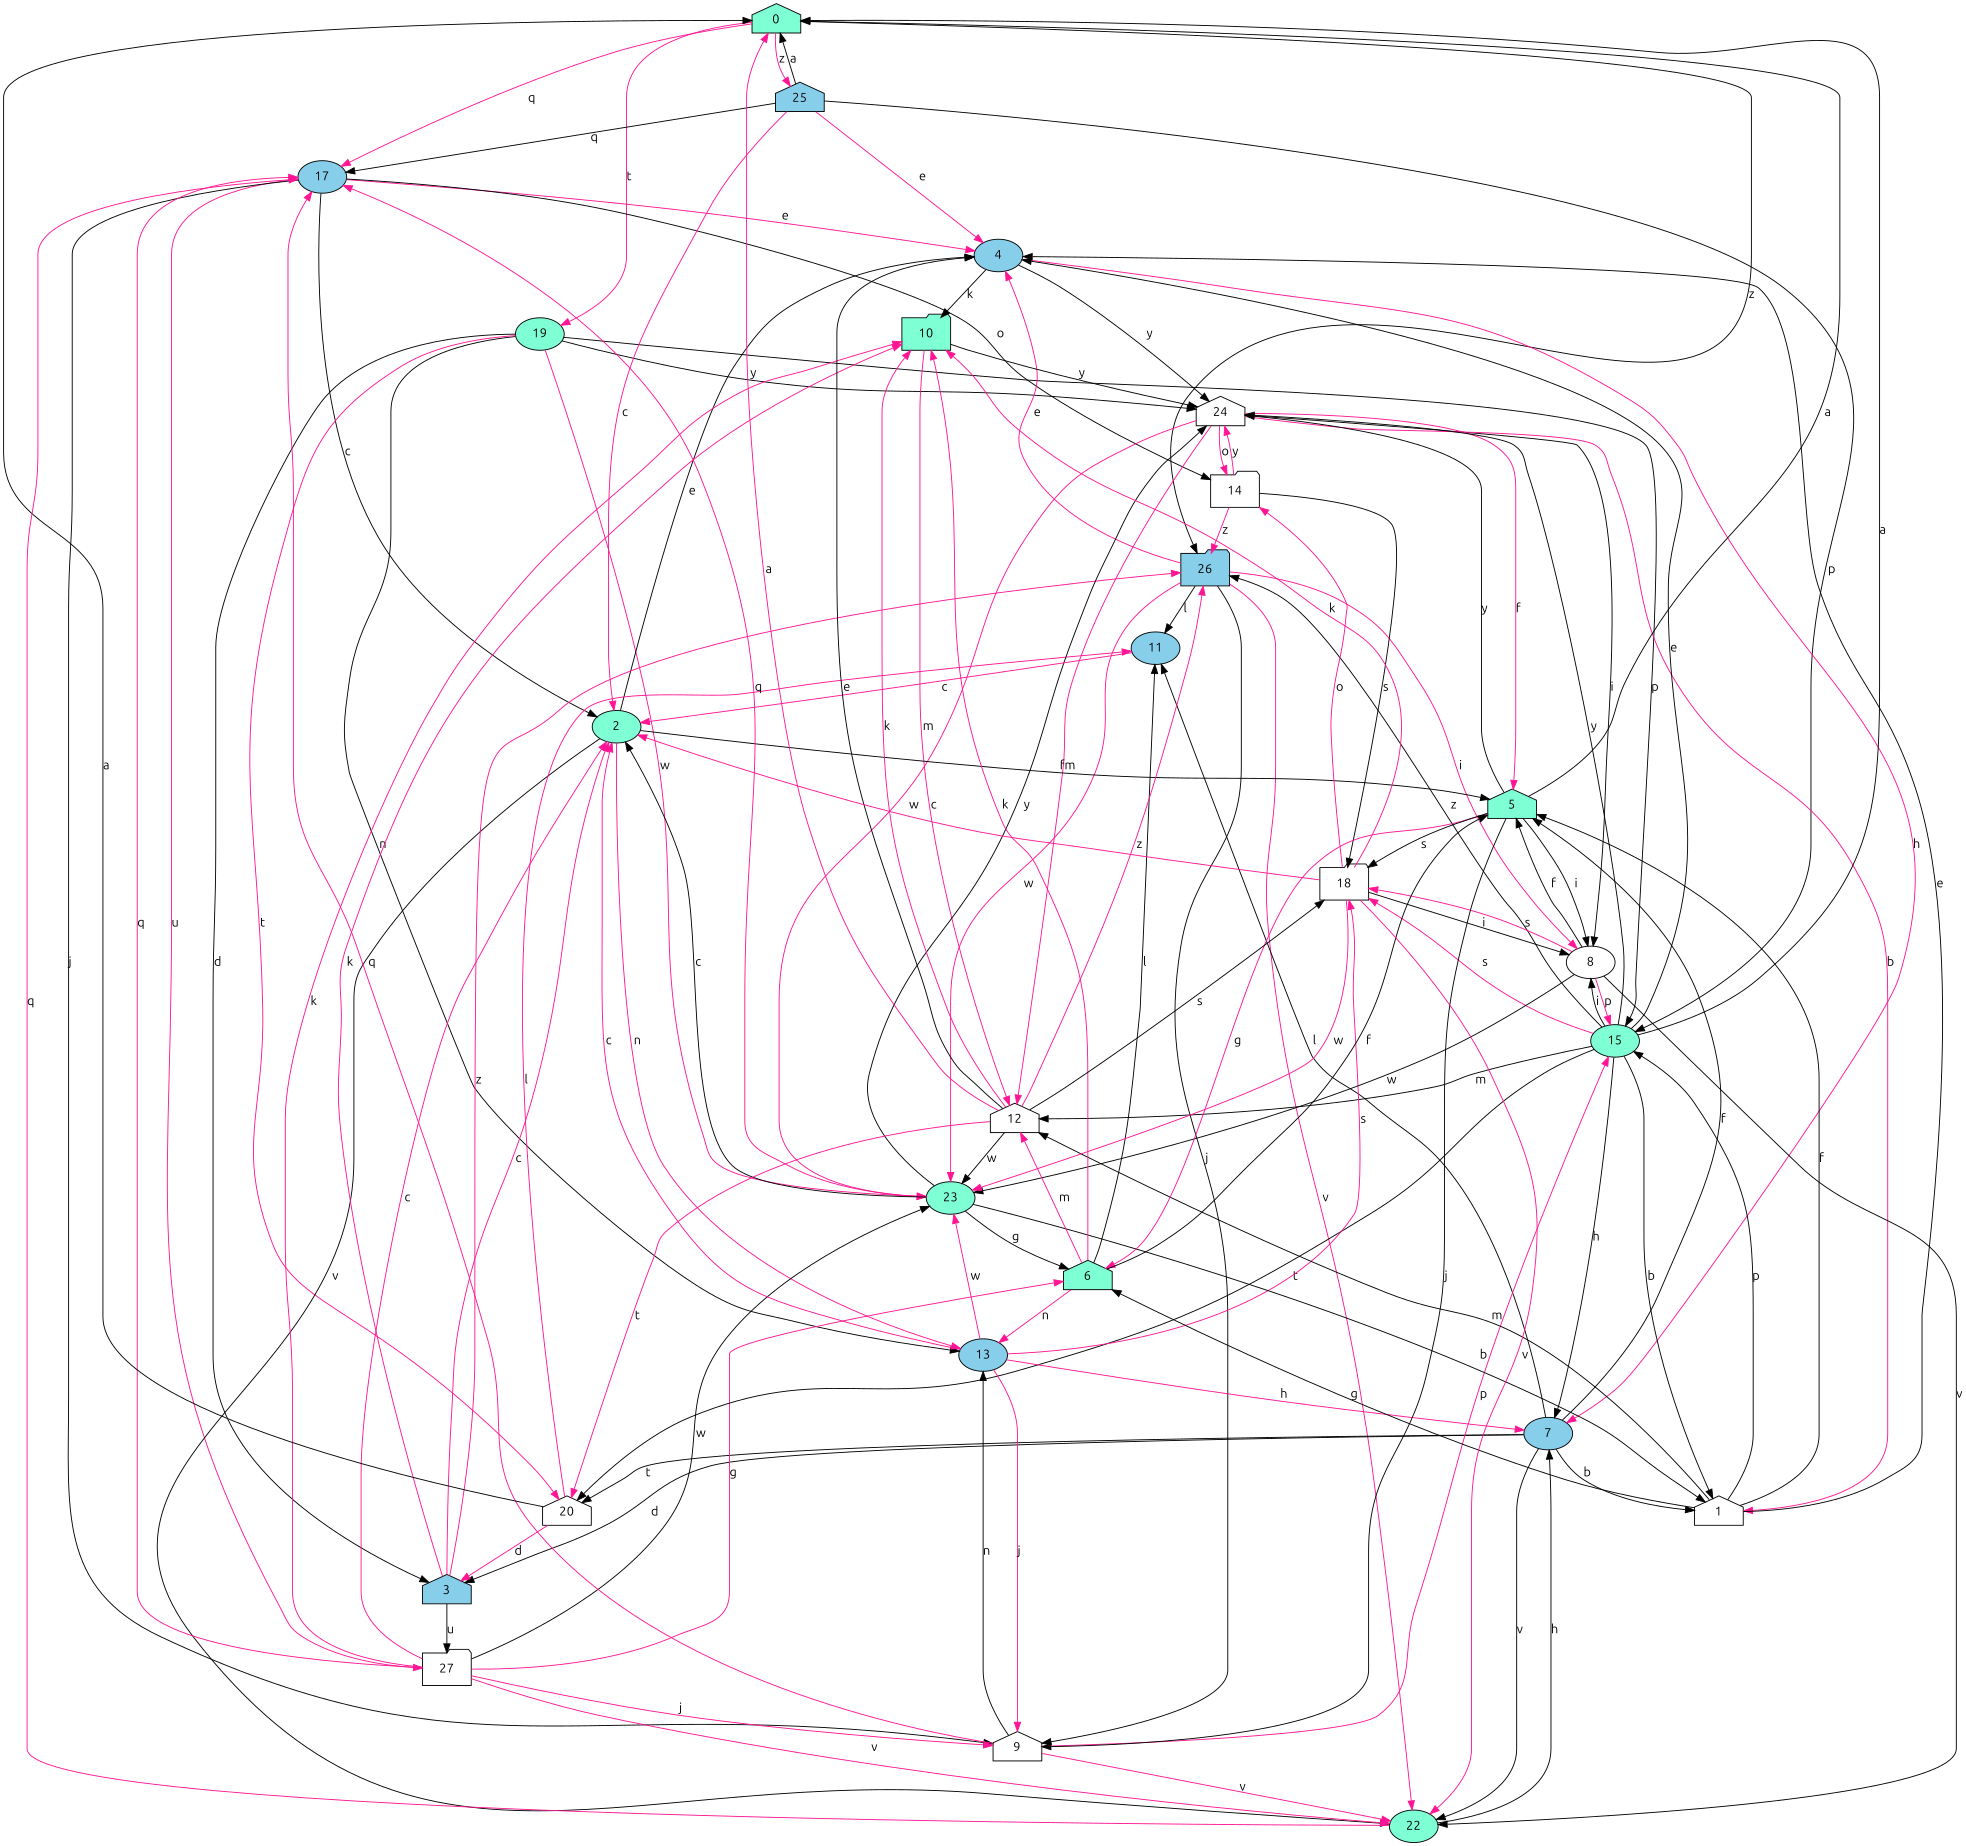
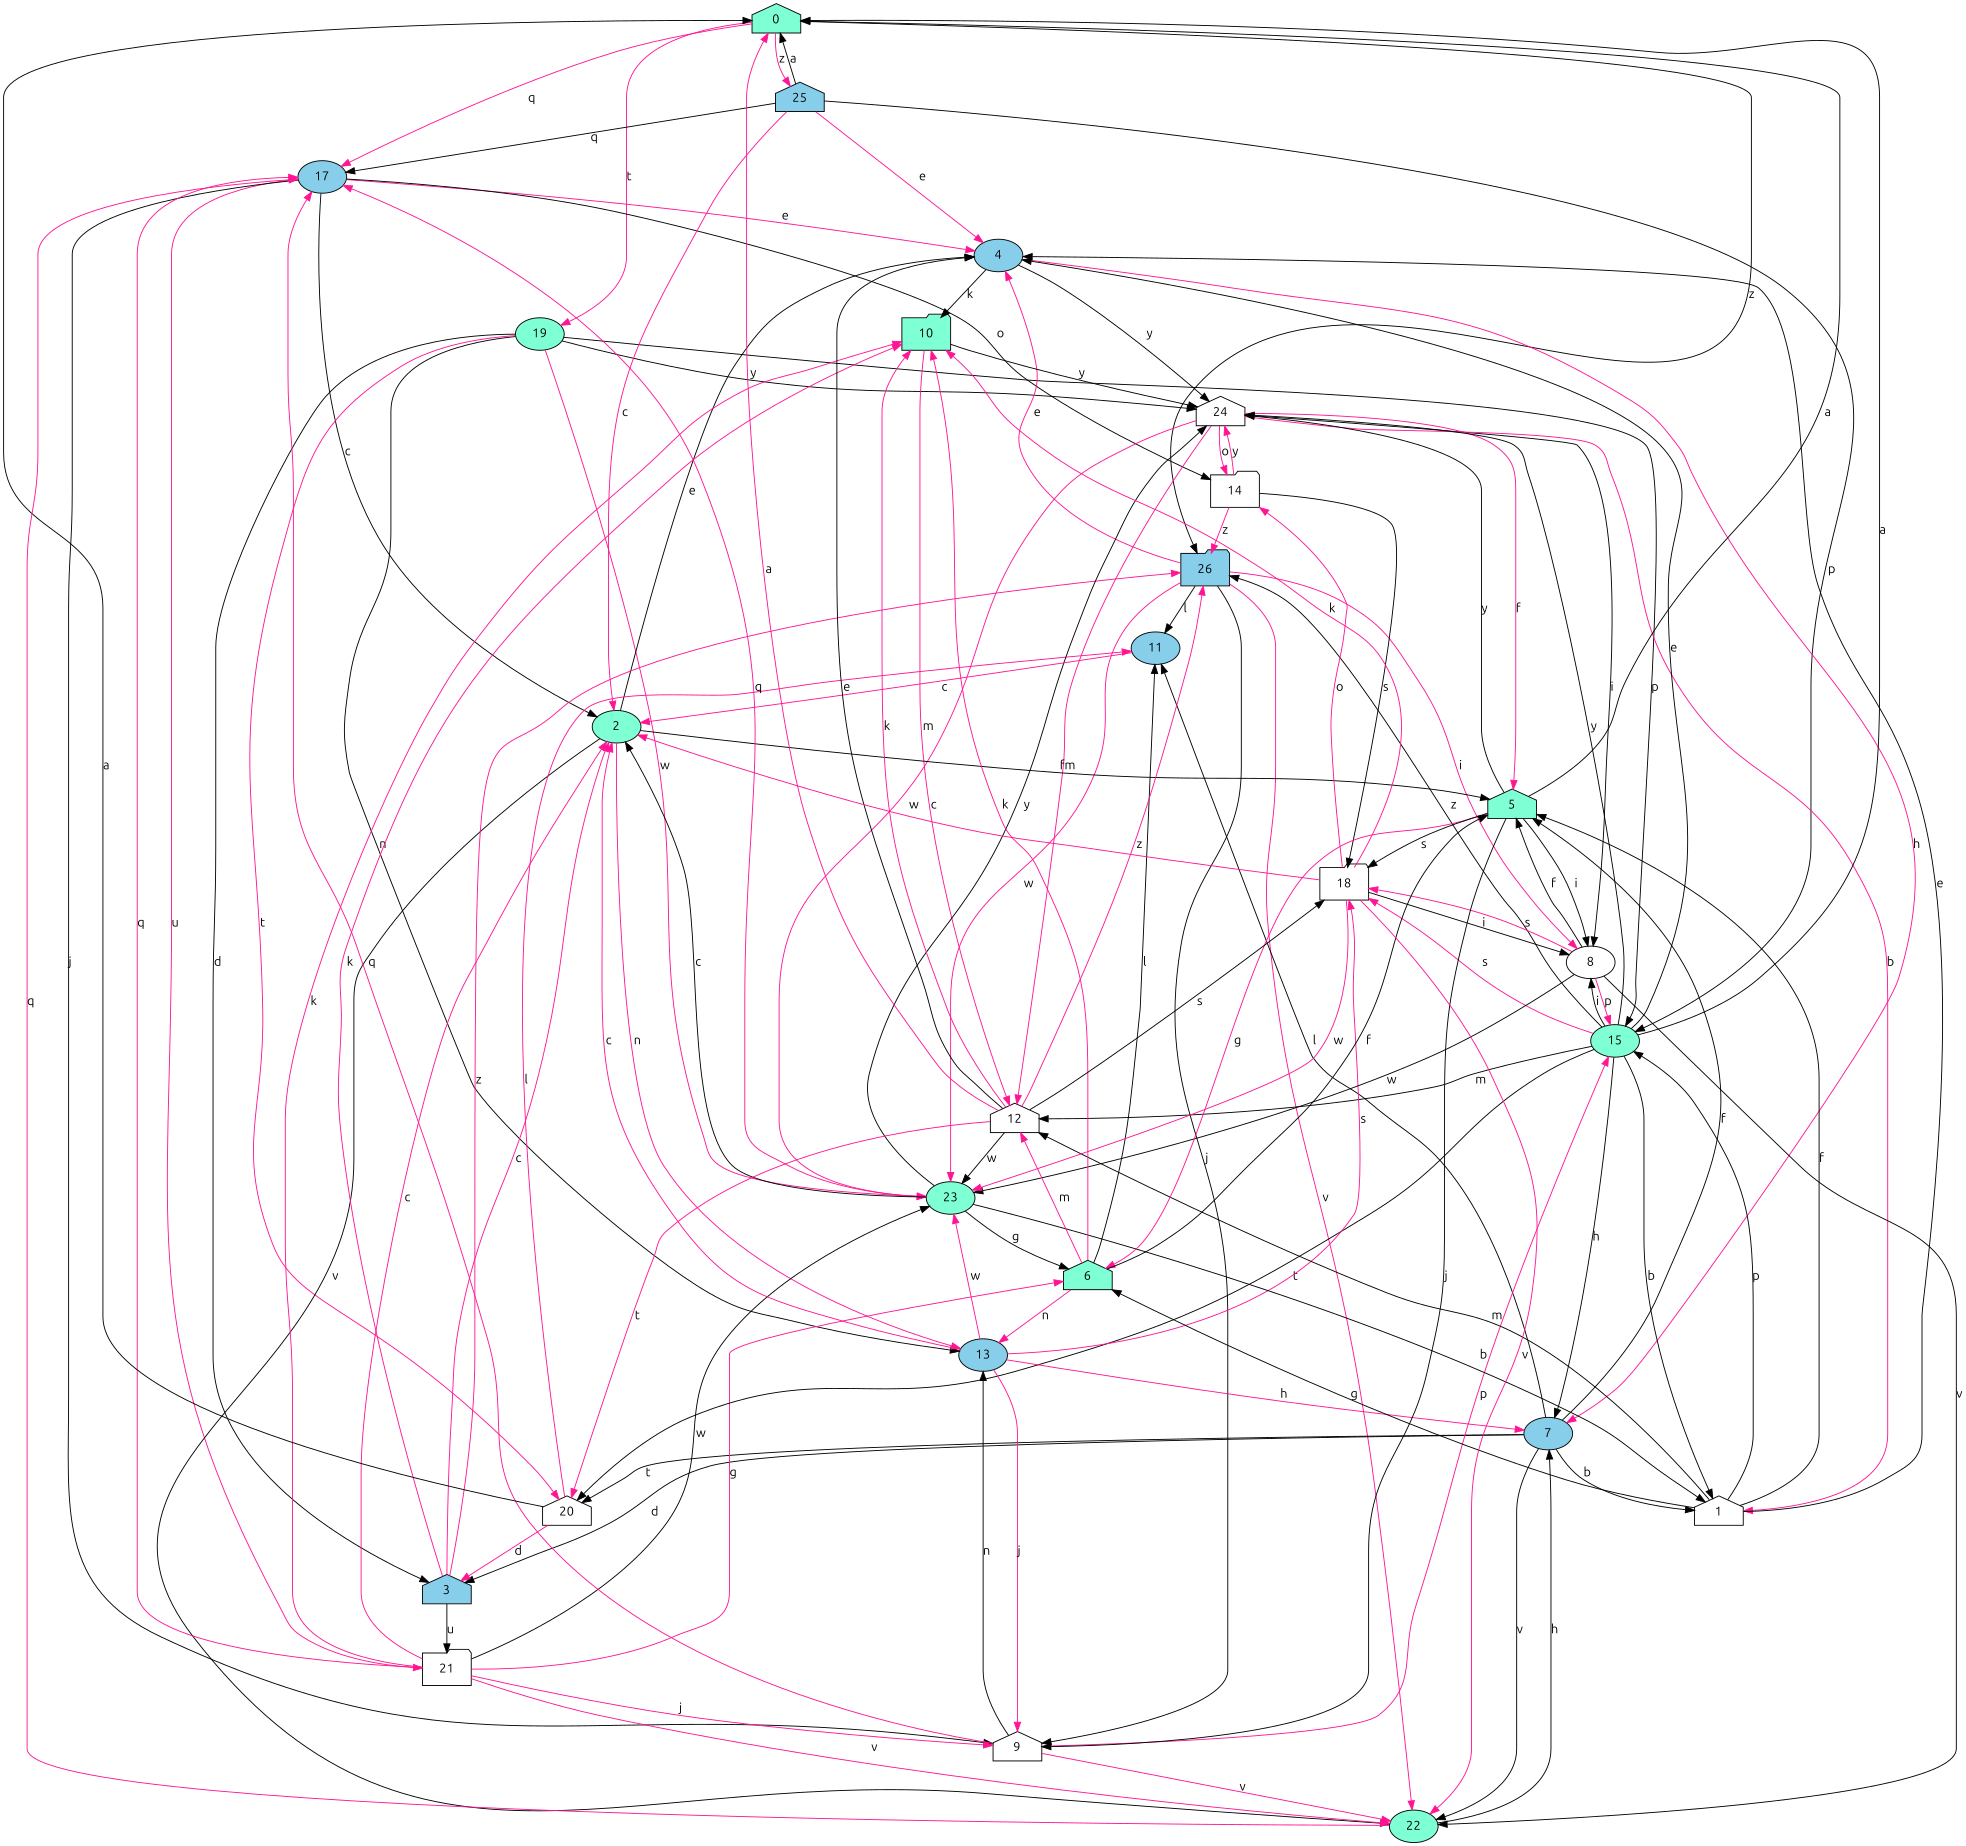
(447, 1669) -> (447, 1669)
